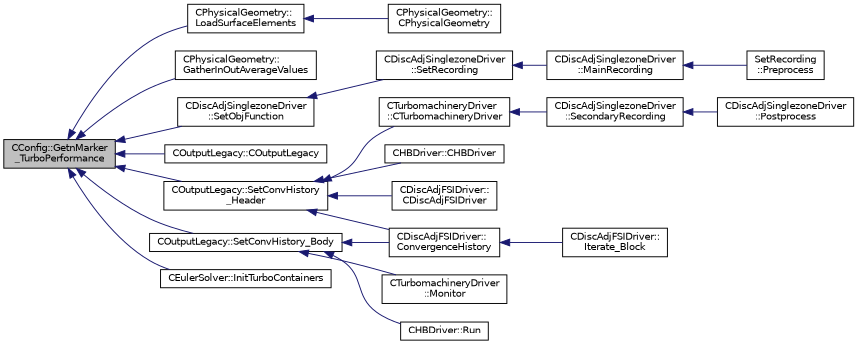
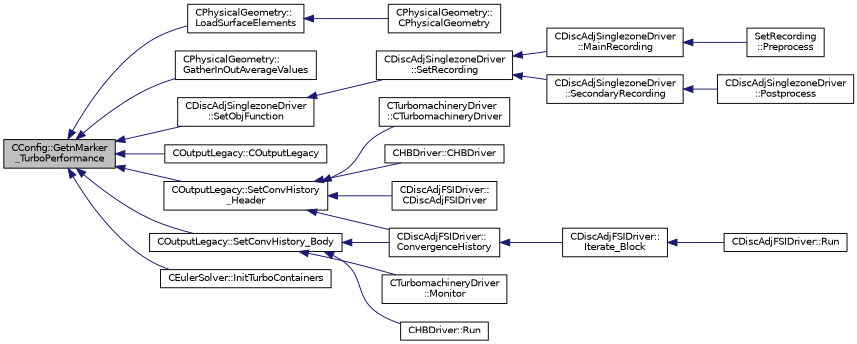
(533, 112) -> (535, 78)
none -> (786, 242)
